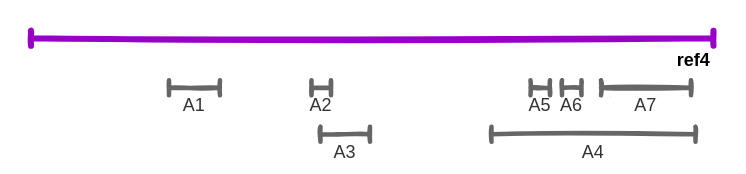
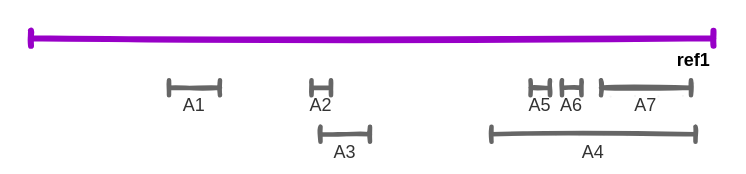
(690, 61) -> (690, 61)
